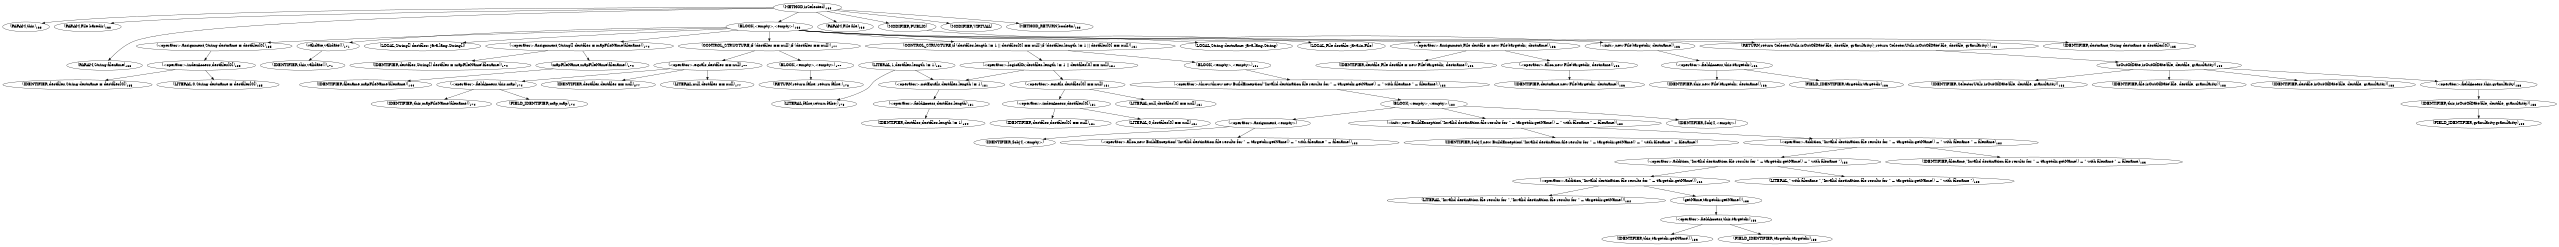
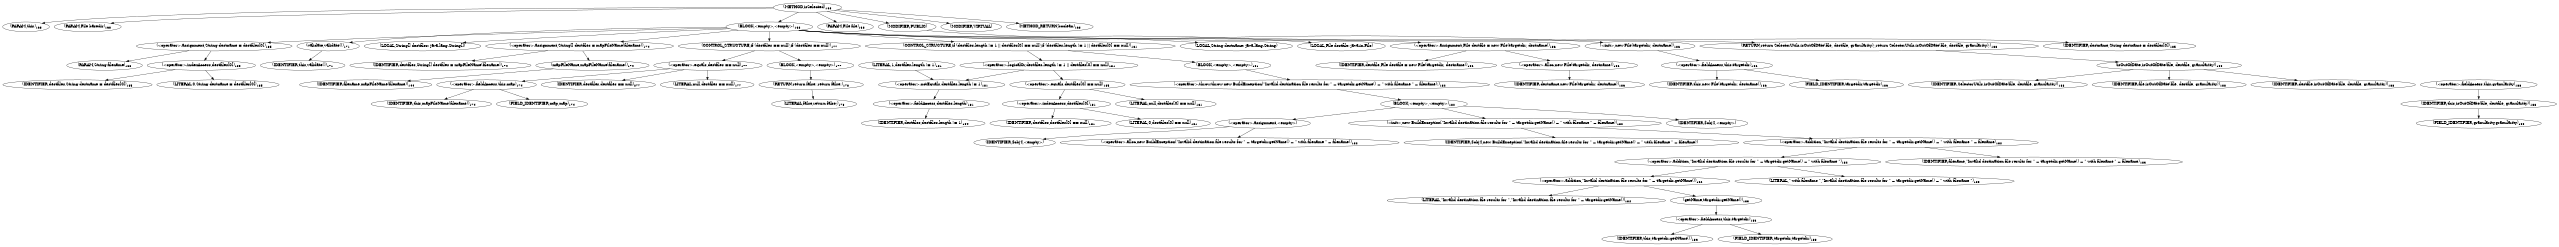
(438, 16) -> (159, 56)
(2330, 74) -> none
(1107, 84) -> (1107, 84)
(869, 87) -> (812, 93)
